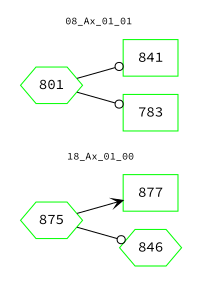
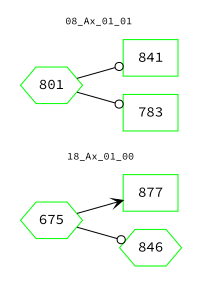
(52, 220) -> (52, 220)
